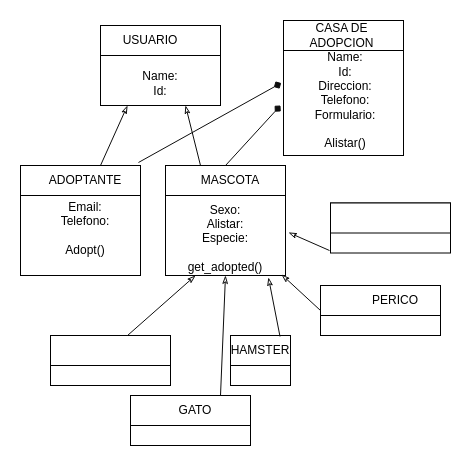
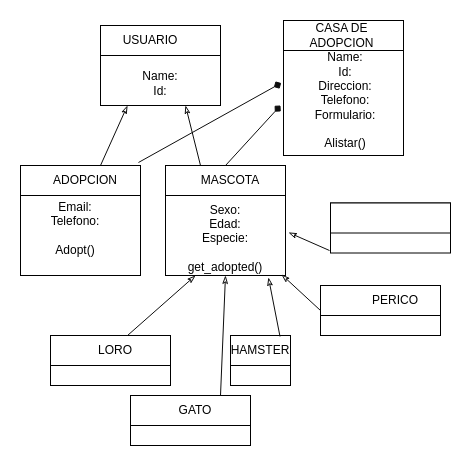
(86, 181) -> (86, 181)
(86, 228) -> (76, 228)
(226, 239) -> (226, 239)
none -> (116, 351)
